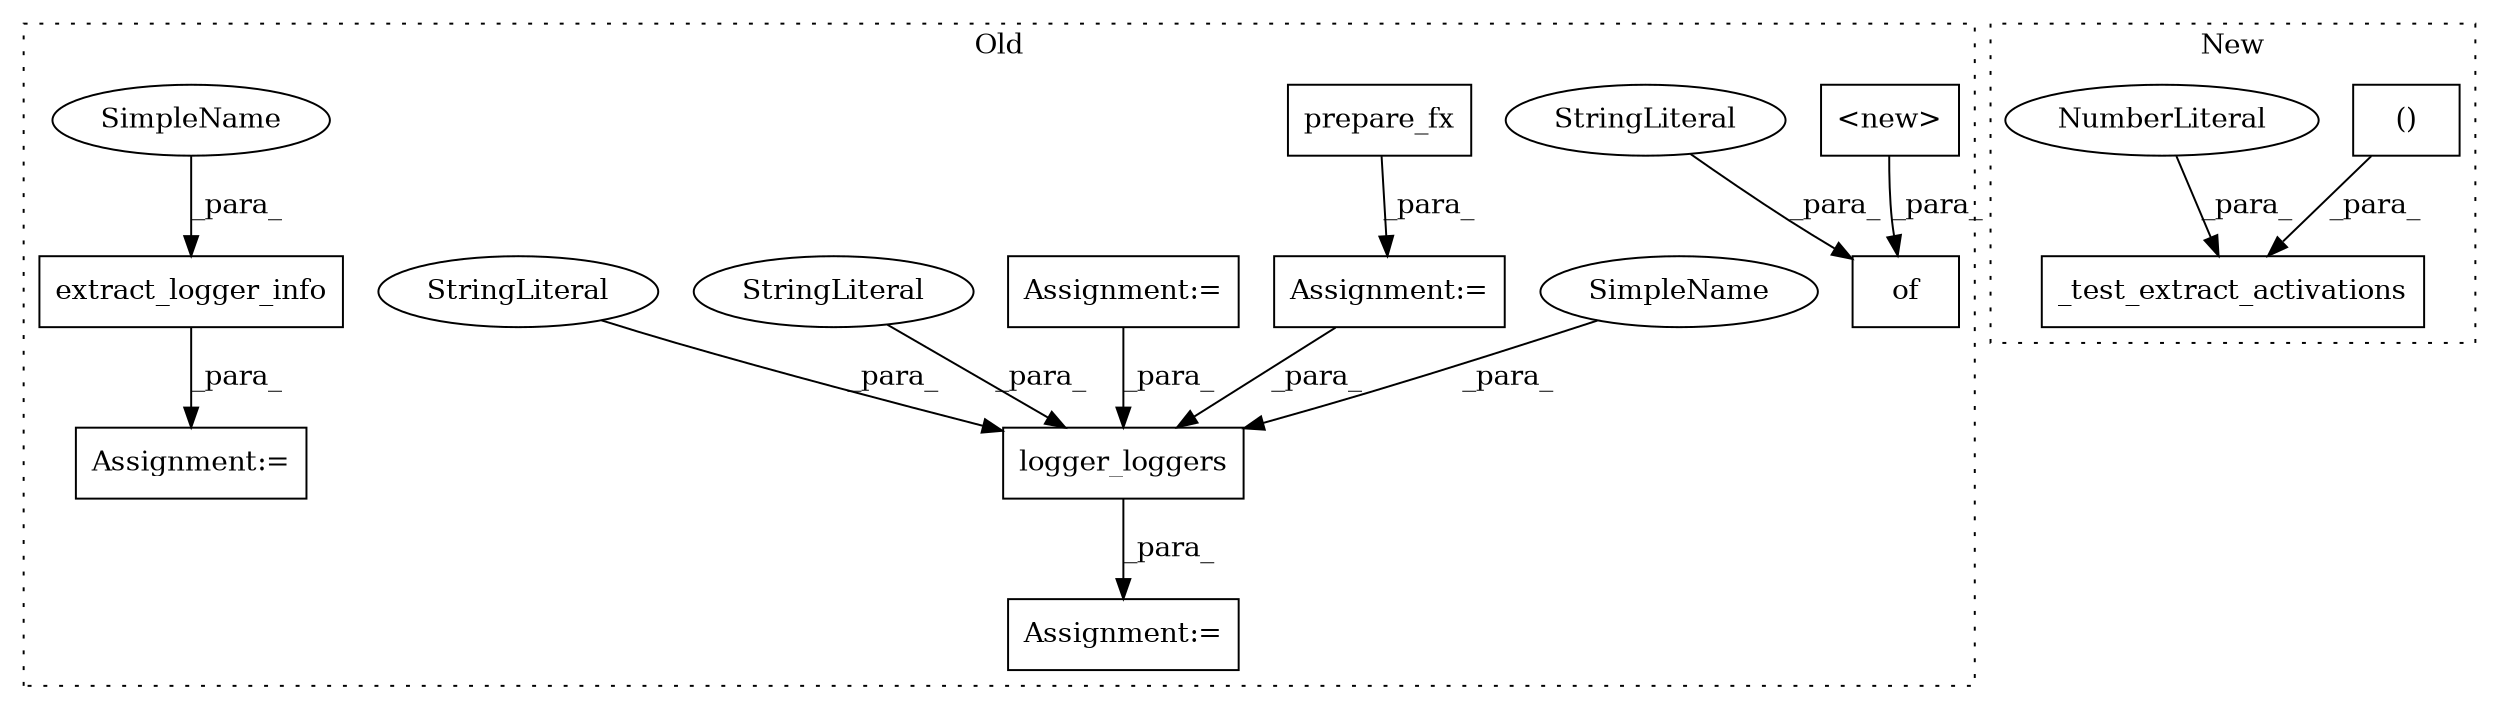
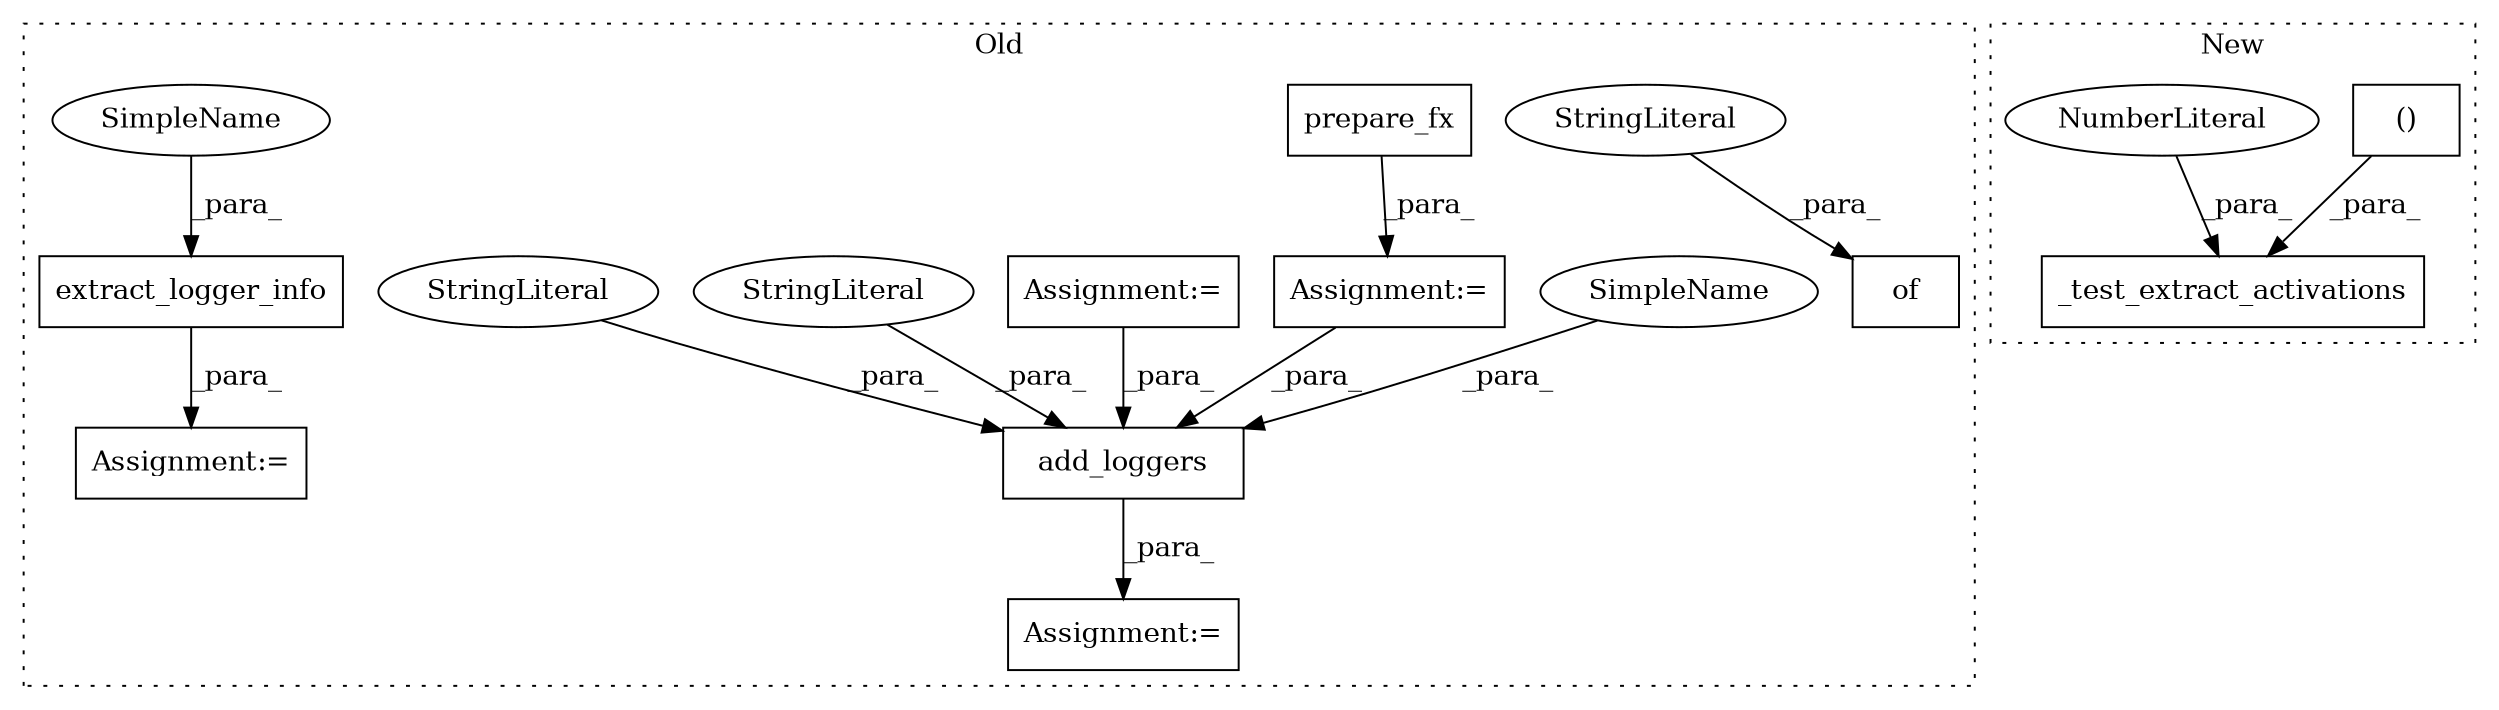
(1890, 120) -> none
(1123, 463) -> (1123, 463)
